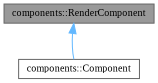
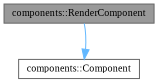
(72, 46) -> (86, 36)
